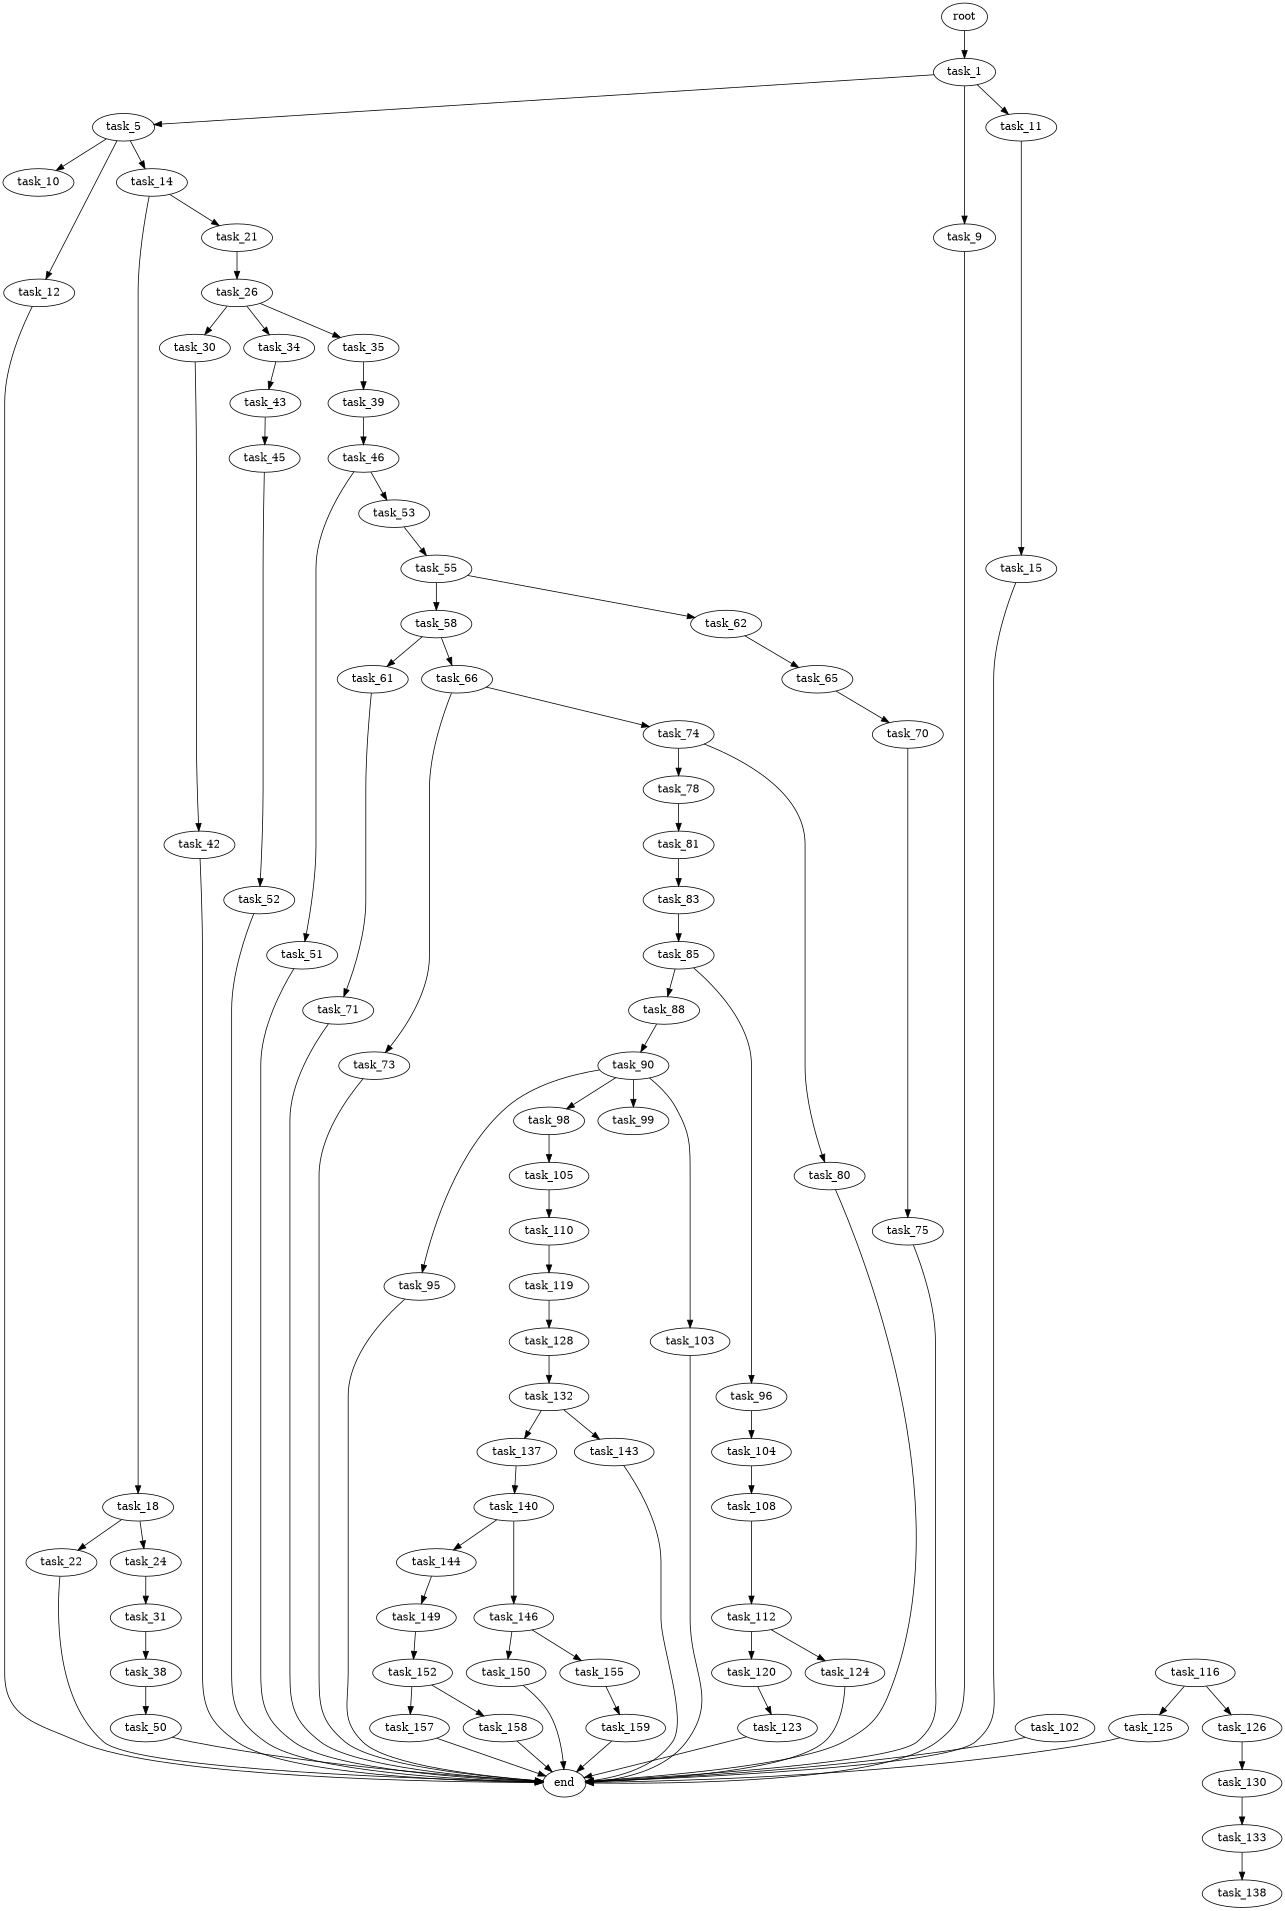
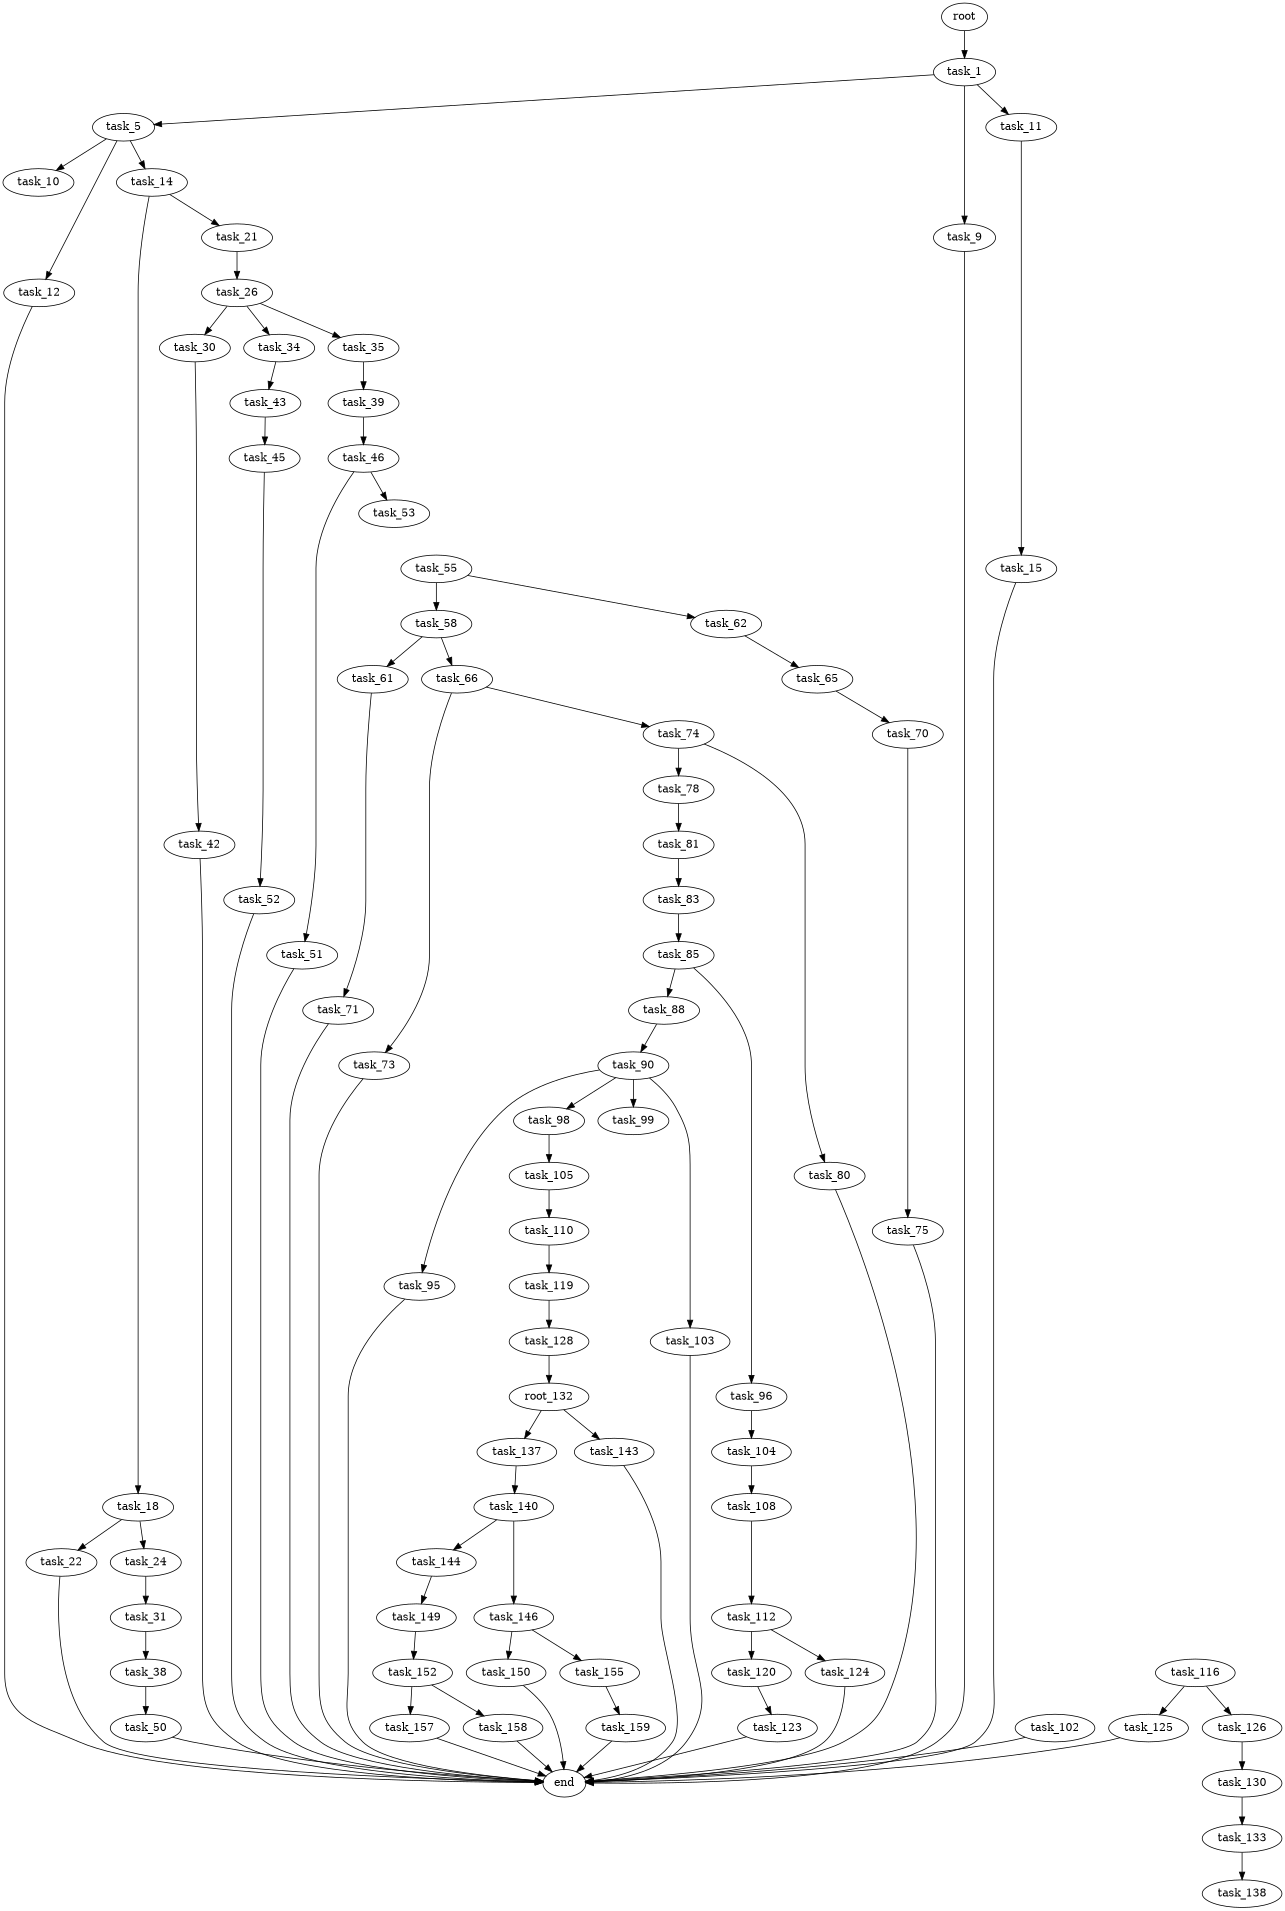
(413, 538) -> none
(549, 1397) -> (549, 1397)
